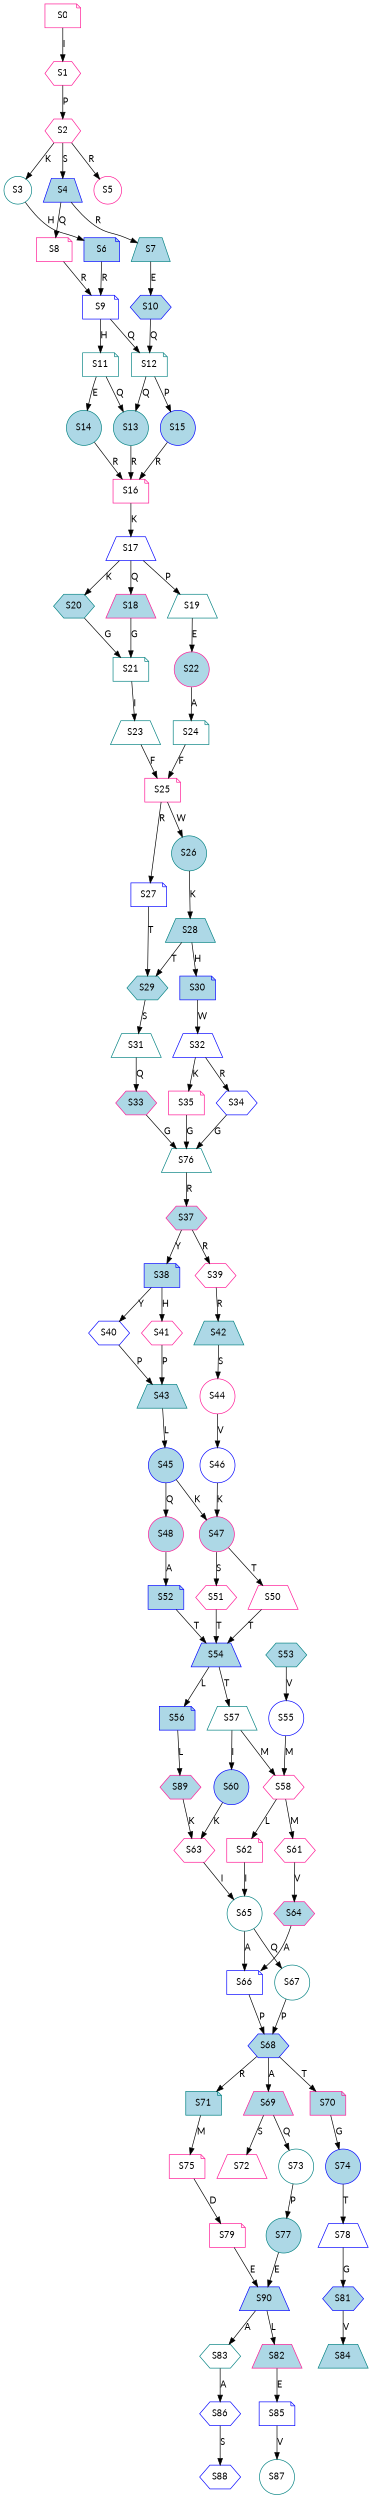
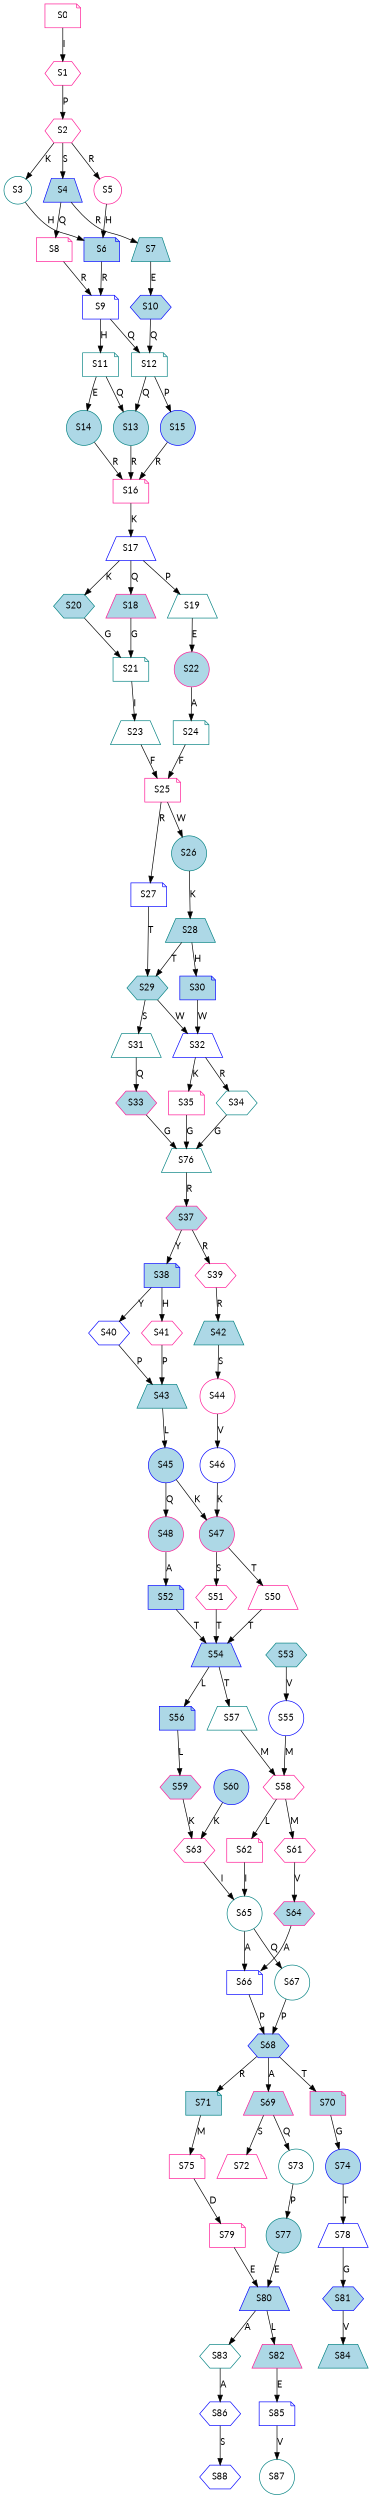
none -> (105, 217)
none -> (170, 1014)
(237, 1103) -> (237, 1103)
(232, 1746) -> none
(180, 1787) -> (180, 1787)
(264, 2299) -> (264, 2299)
